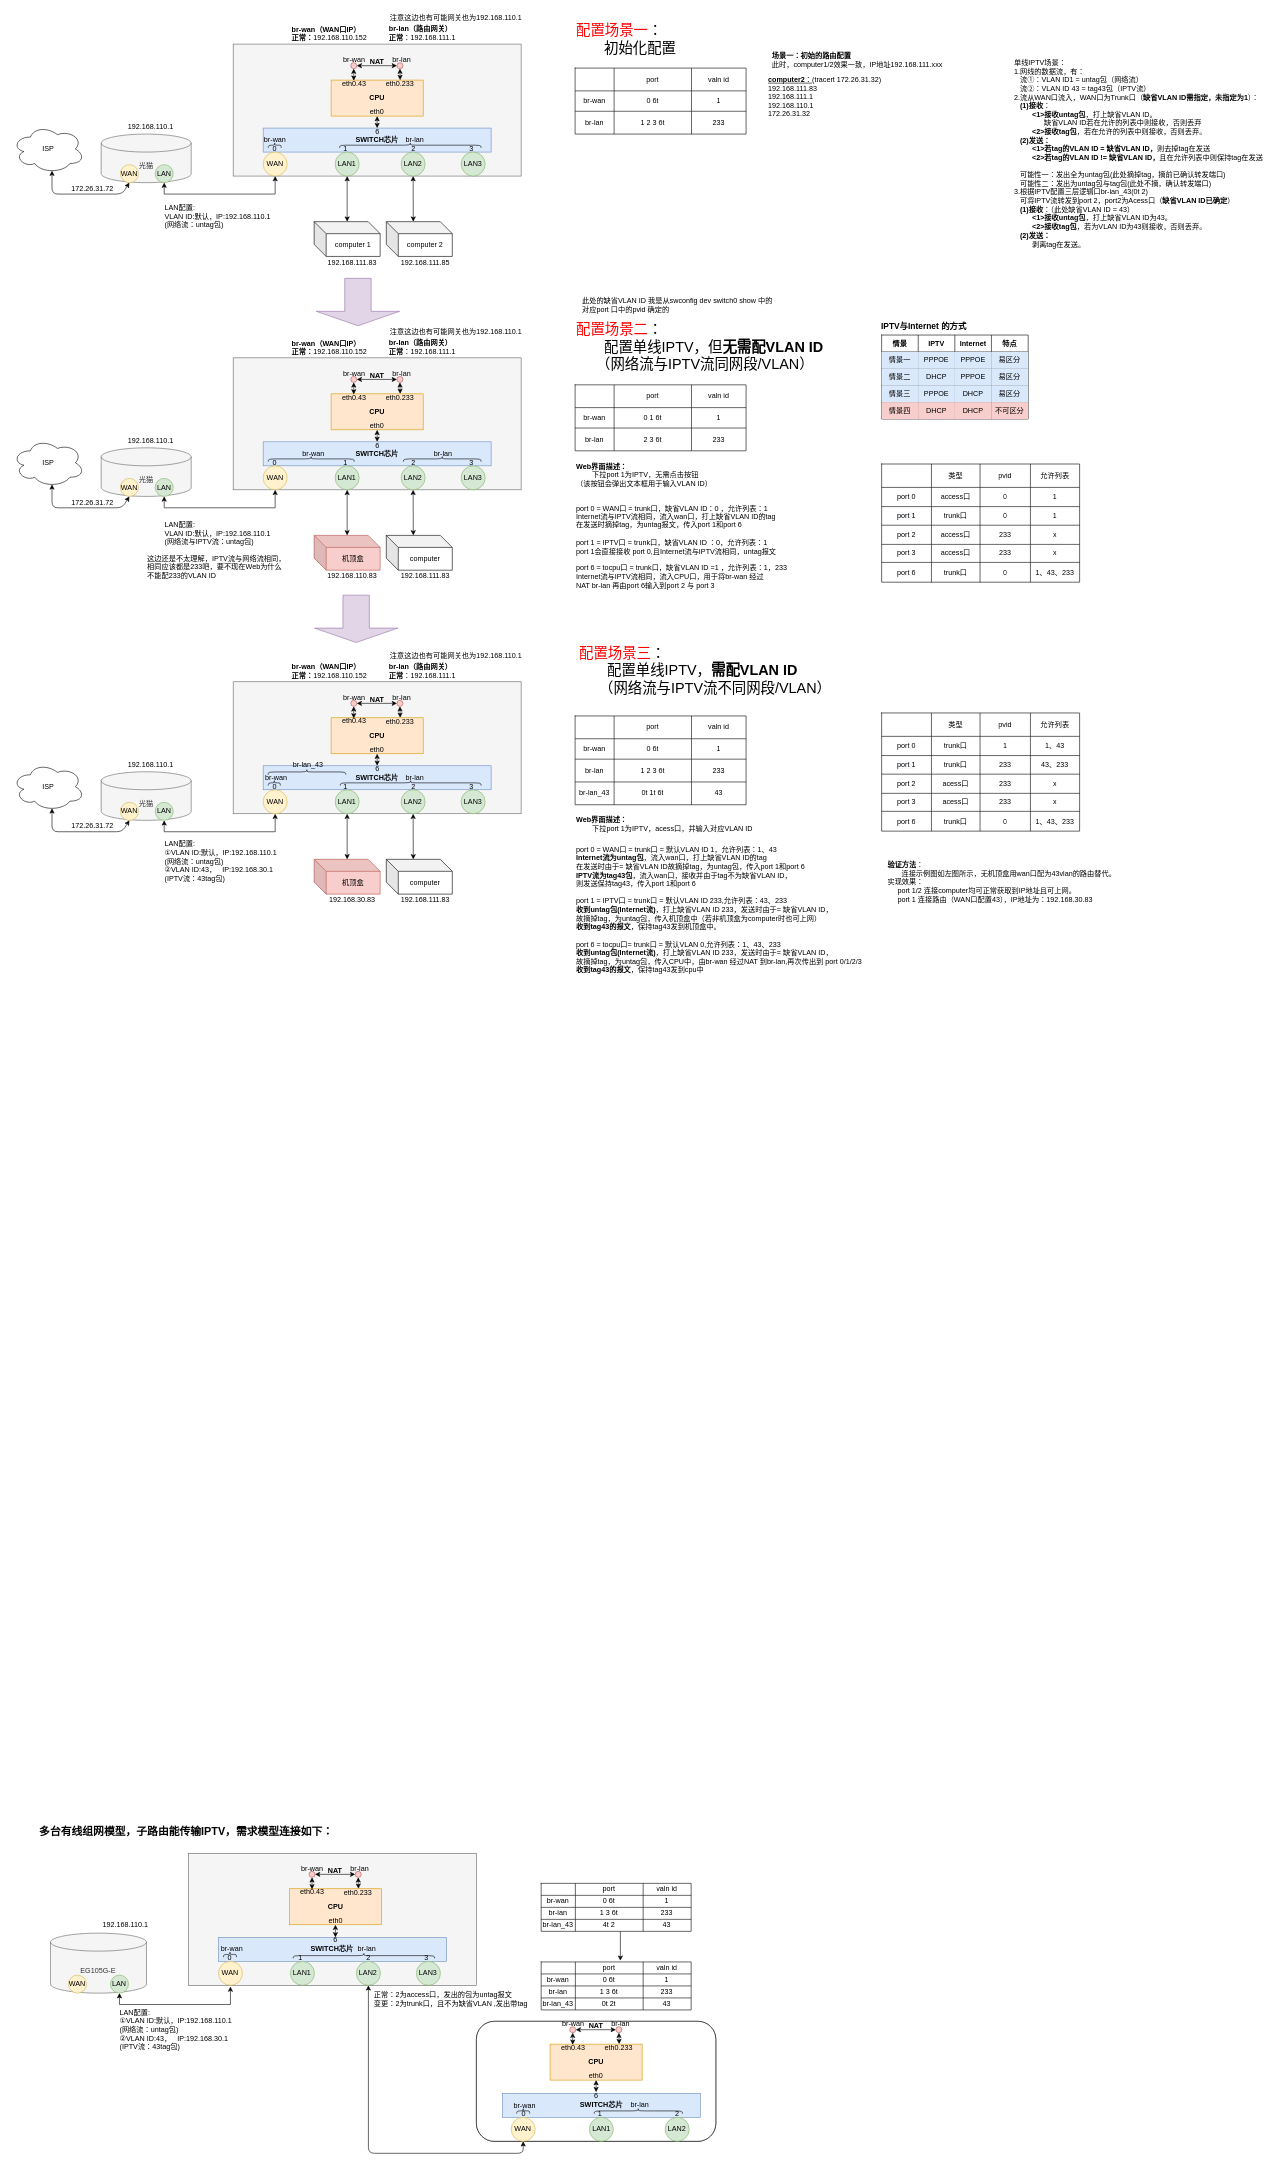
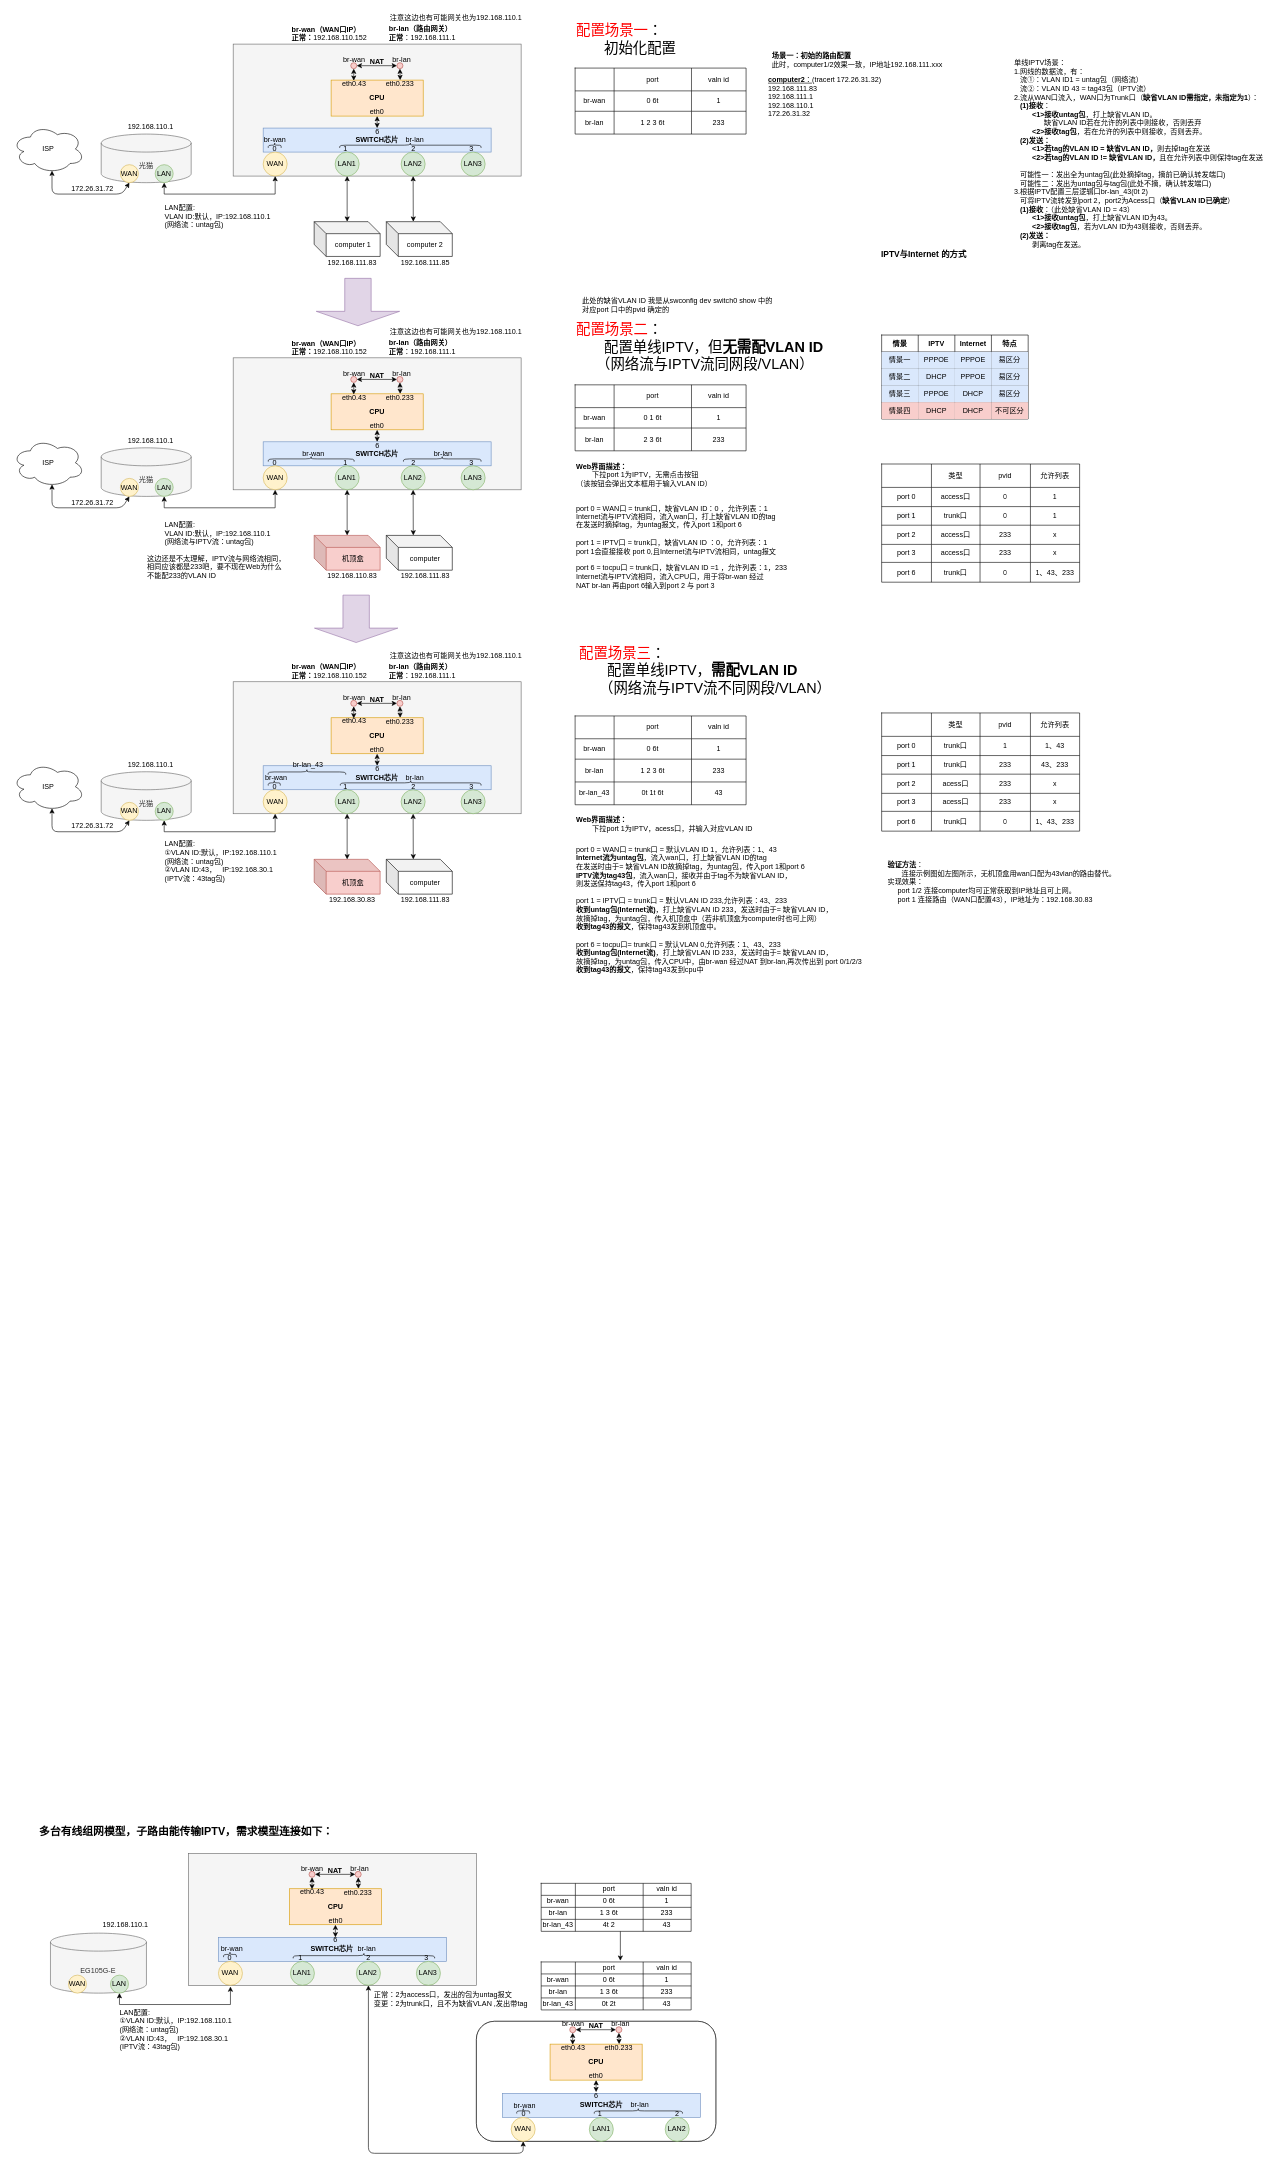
(924, 326) -> (924, 254)
